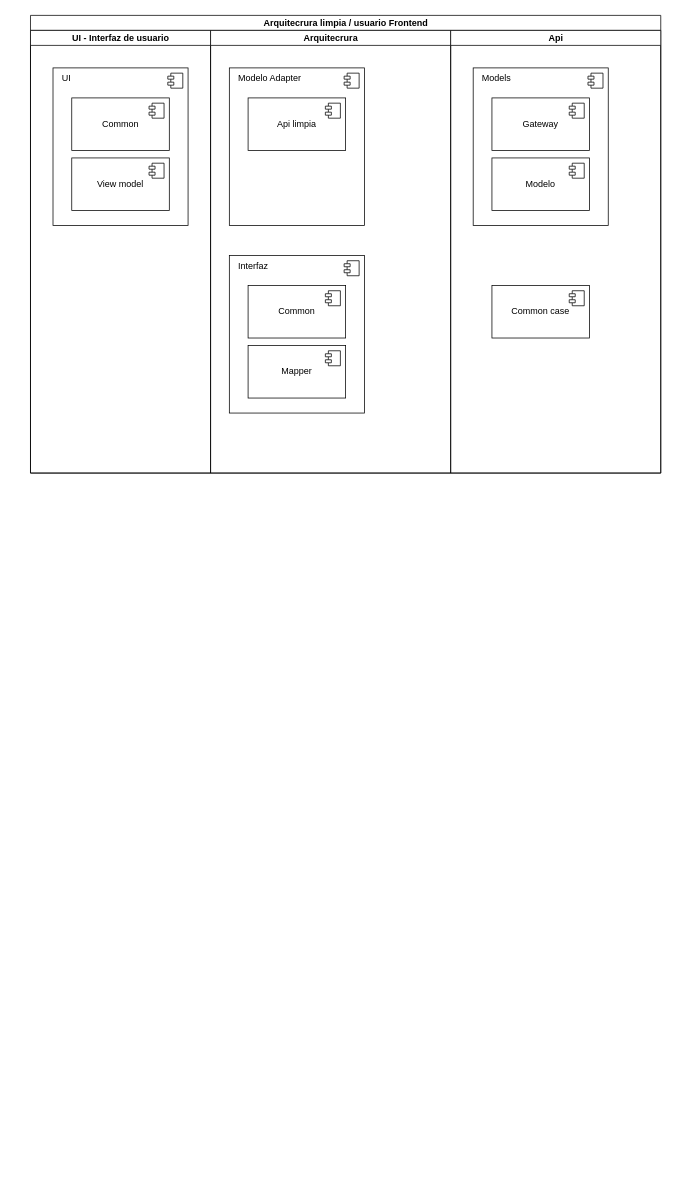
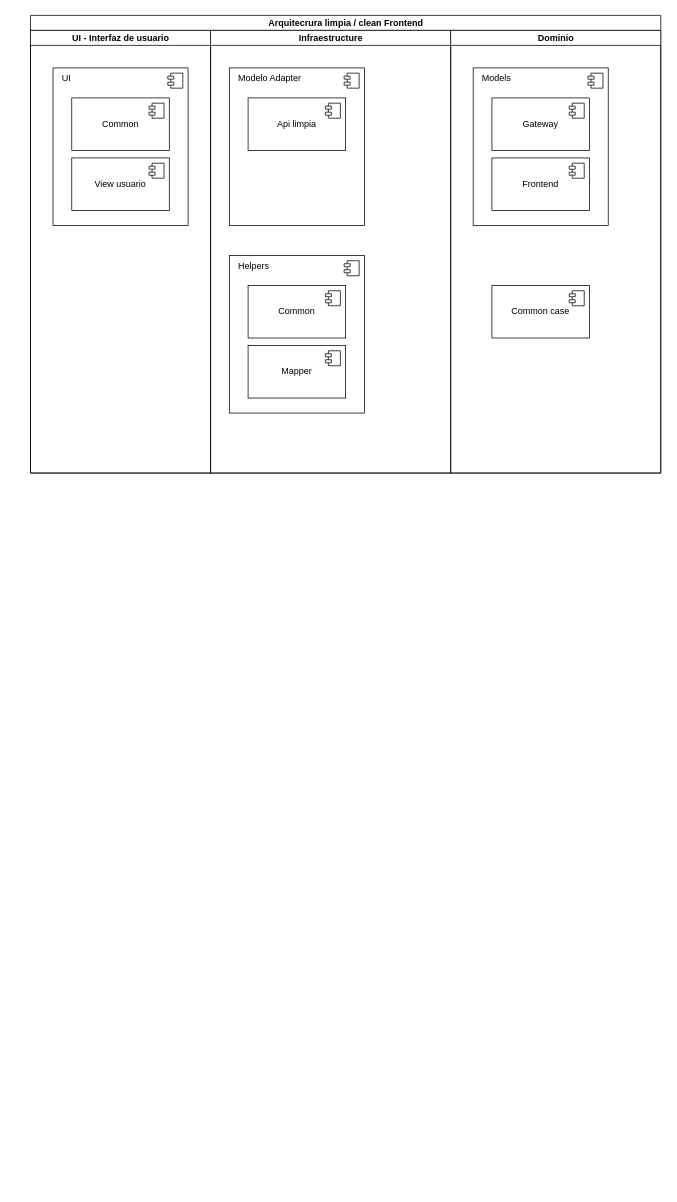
(346, 23) -> (346, 23)
(331, 38) -> (331, 38)
(556, 38) -> (556, 38)
(120, 184) -> (120, 184)
(540, 184) -> (540, 184)
(258, 266) -> (255, 266)
